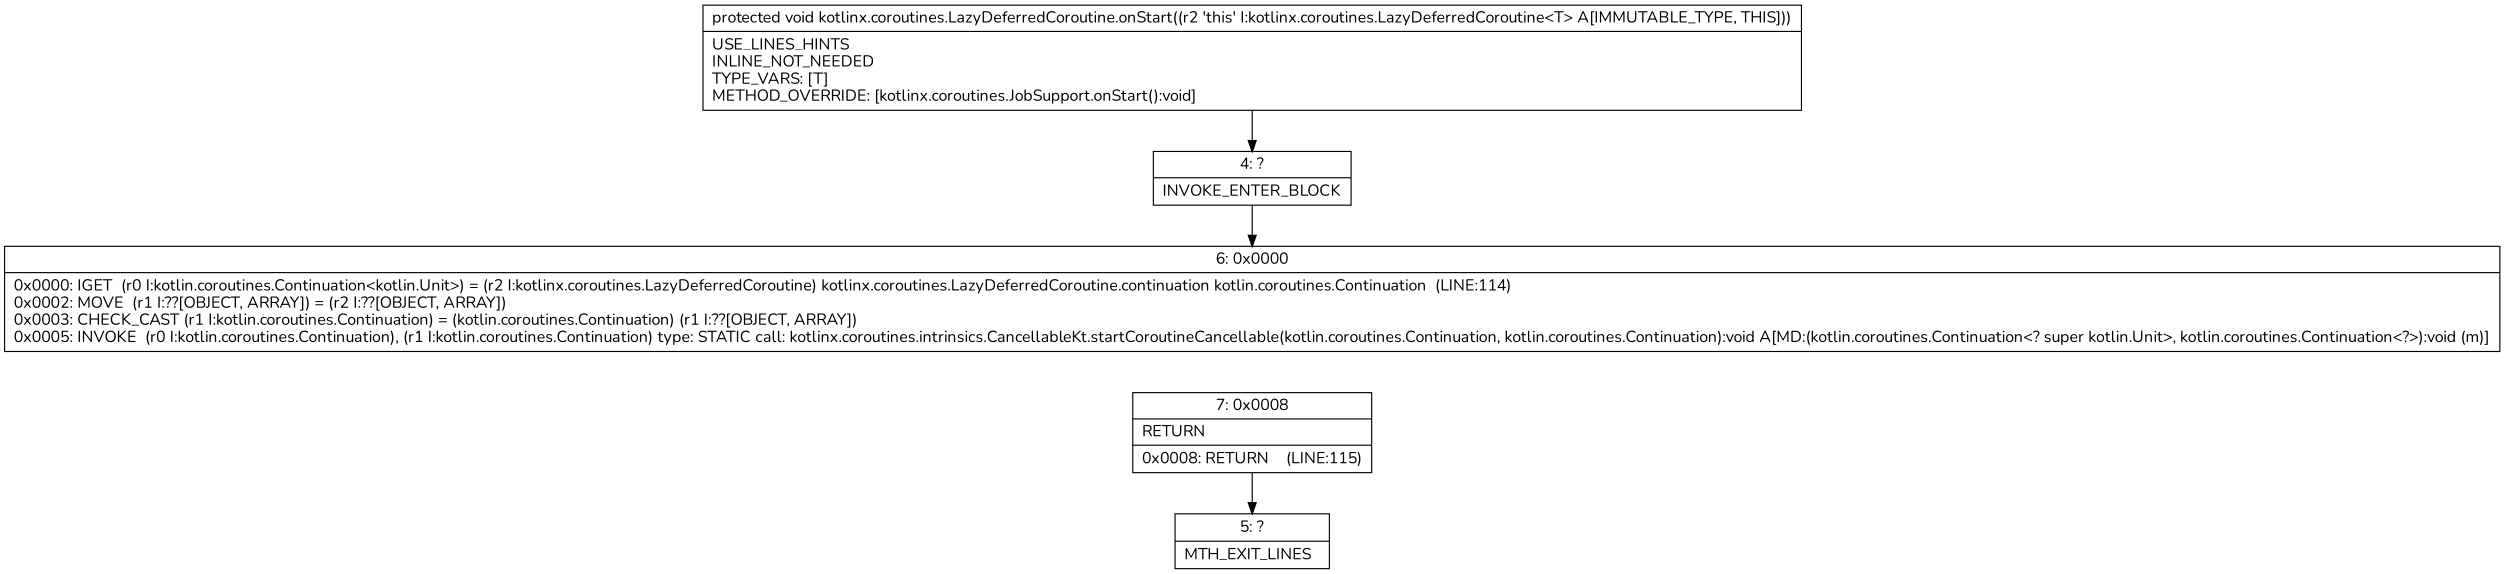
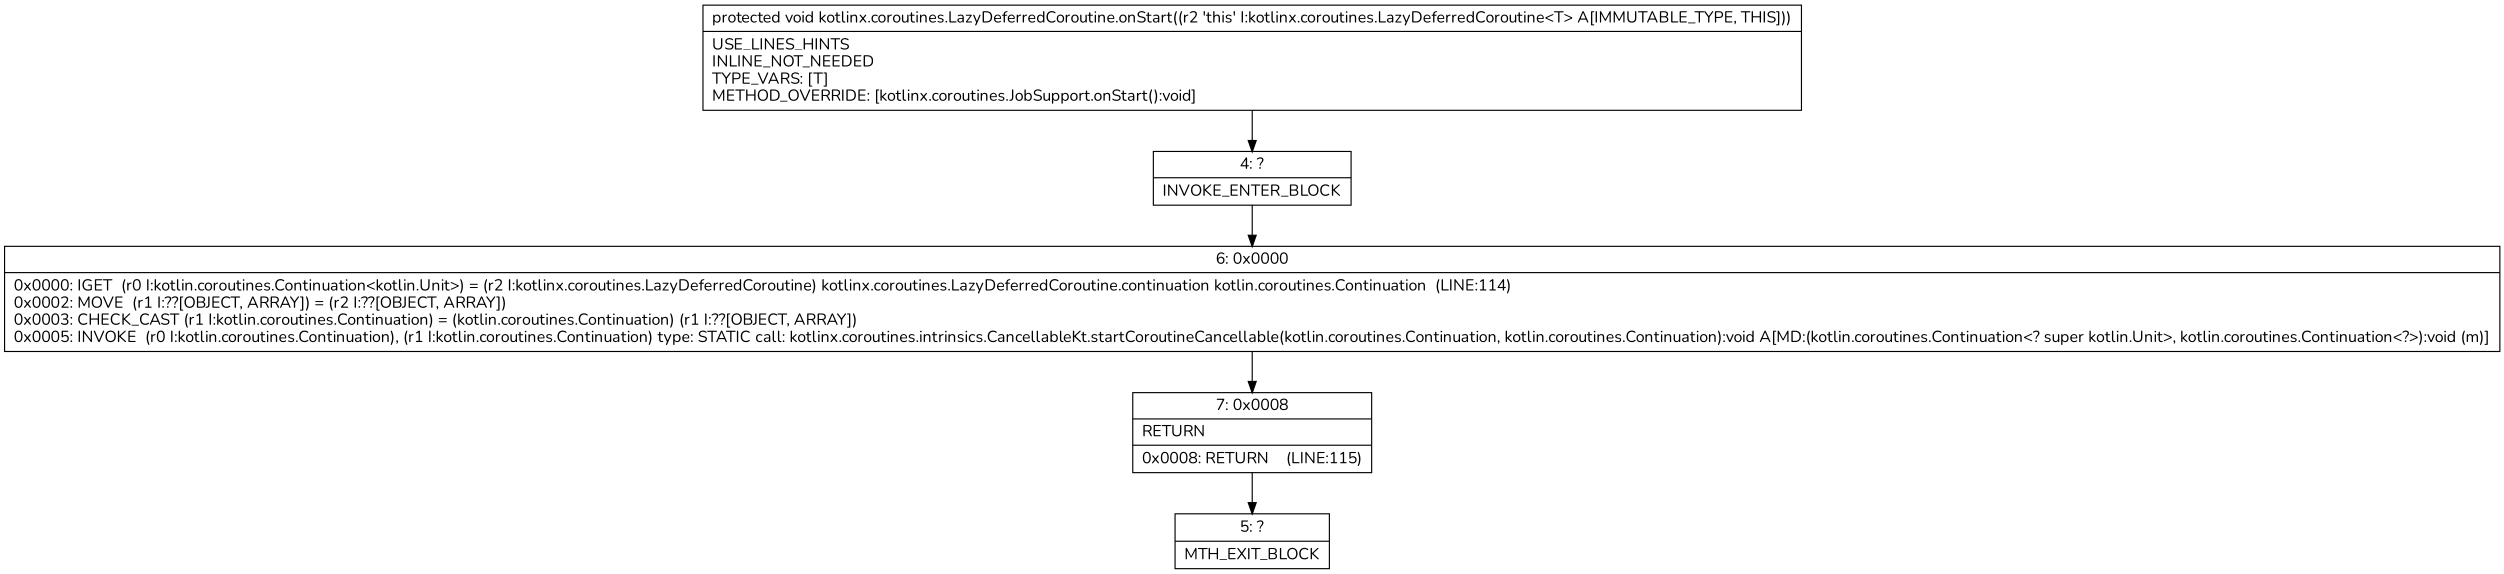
none -> (1252, 366)
(1248, 554) -> (1252, 554)
